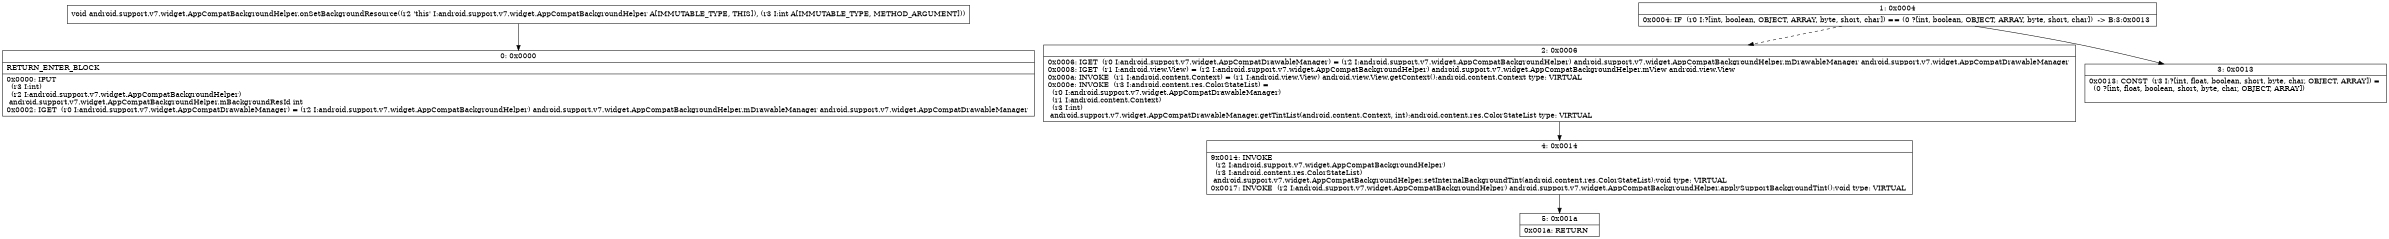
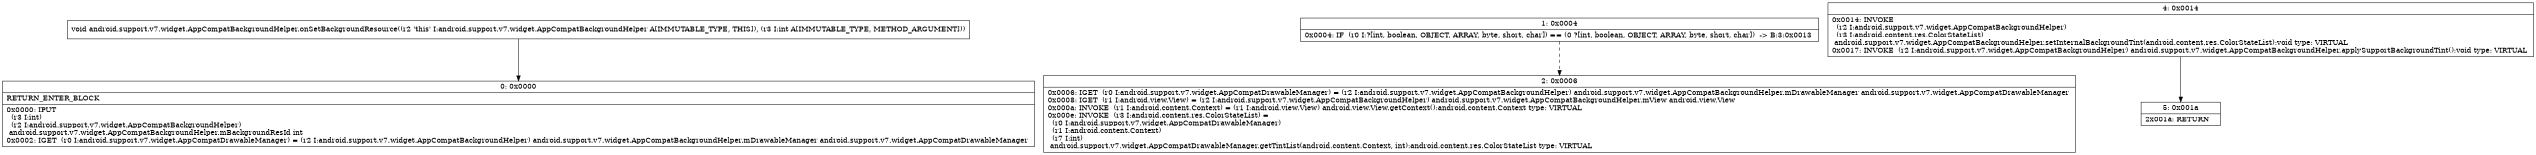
(2236, 83) -> none
(1065, 108) -> (1065, 139)
(1560, 129) -> none
(1244, 158) -> (1865, 20)
(1560, 231) -> (2181, 119)
